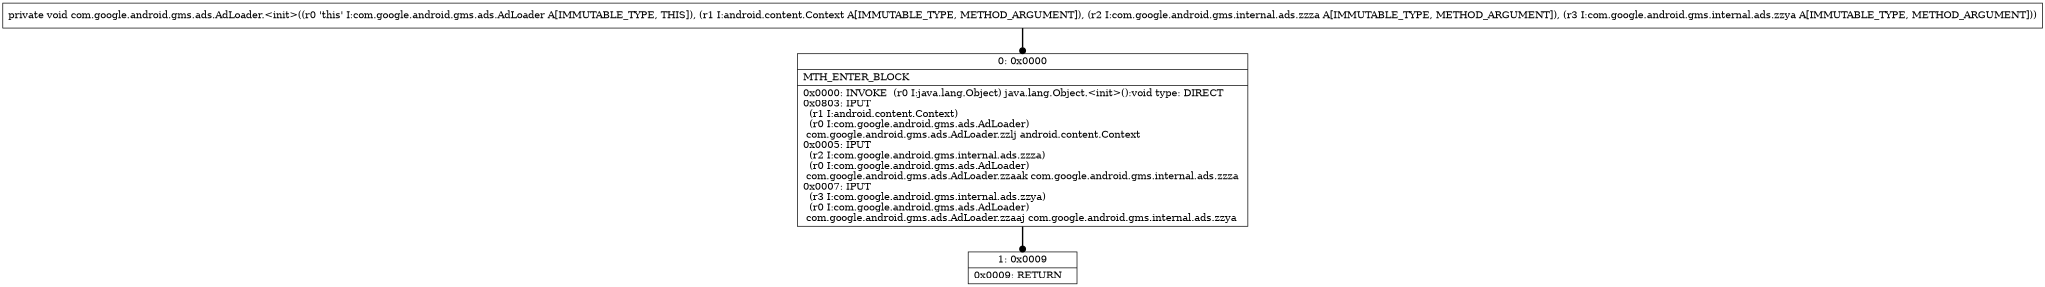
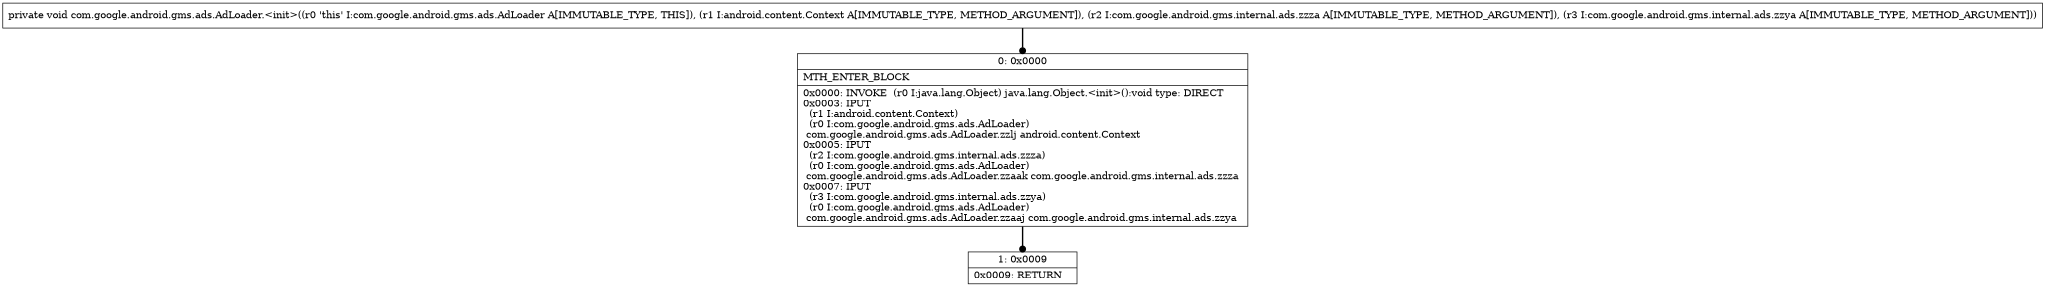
(840, 104) -> (840, 104)
